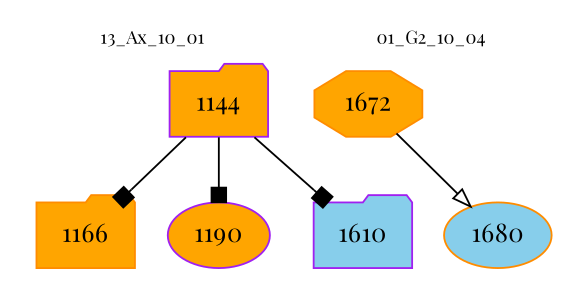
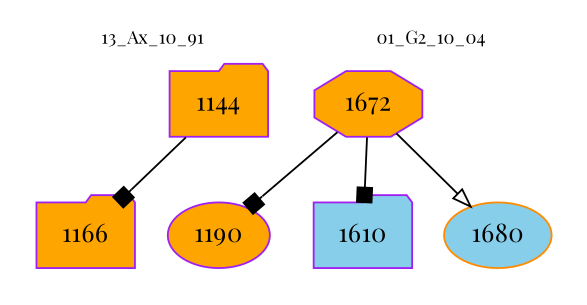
(153, 39) -> (153, 39)
(368, 104) -> (368, 104)
(272, 153) -> (366, 161)
(219, 161) -> (311, 155)
(86, 235) -> (86, 235)
